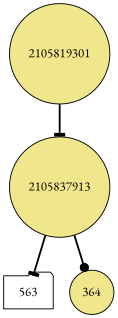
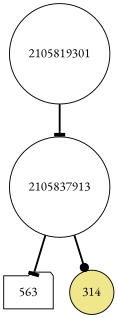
(60, 54) -> (60, 54)
(60, 187) -> (60, 187)
(92, 292) -> (92, 292)
